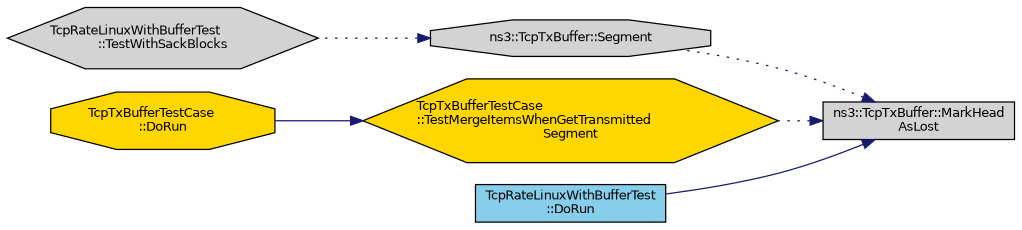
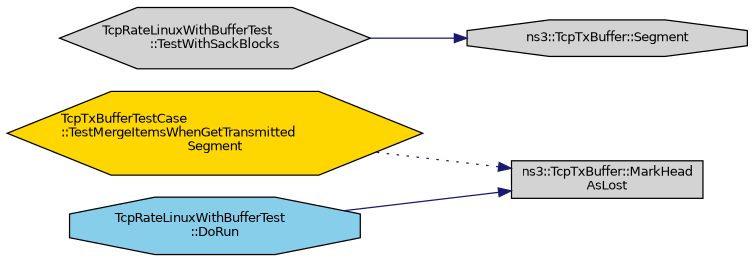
(368, 38) -> (412, 38)
(774, 67) -> none
(163, 121) -> none
(571, 203) -> (215, 226)
